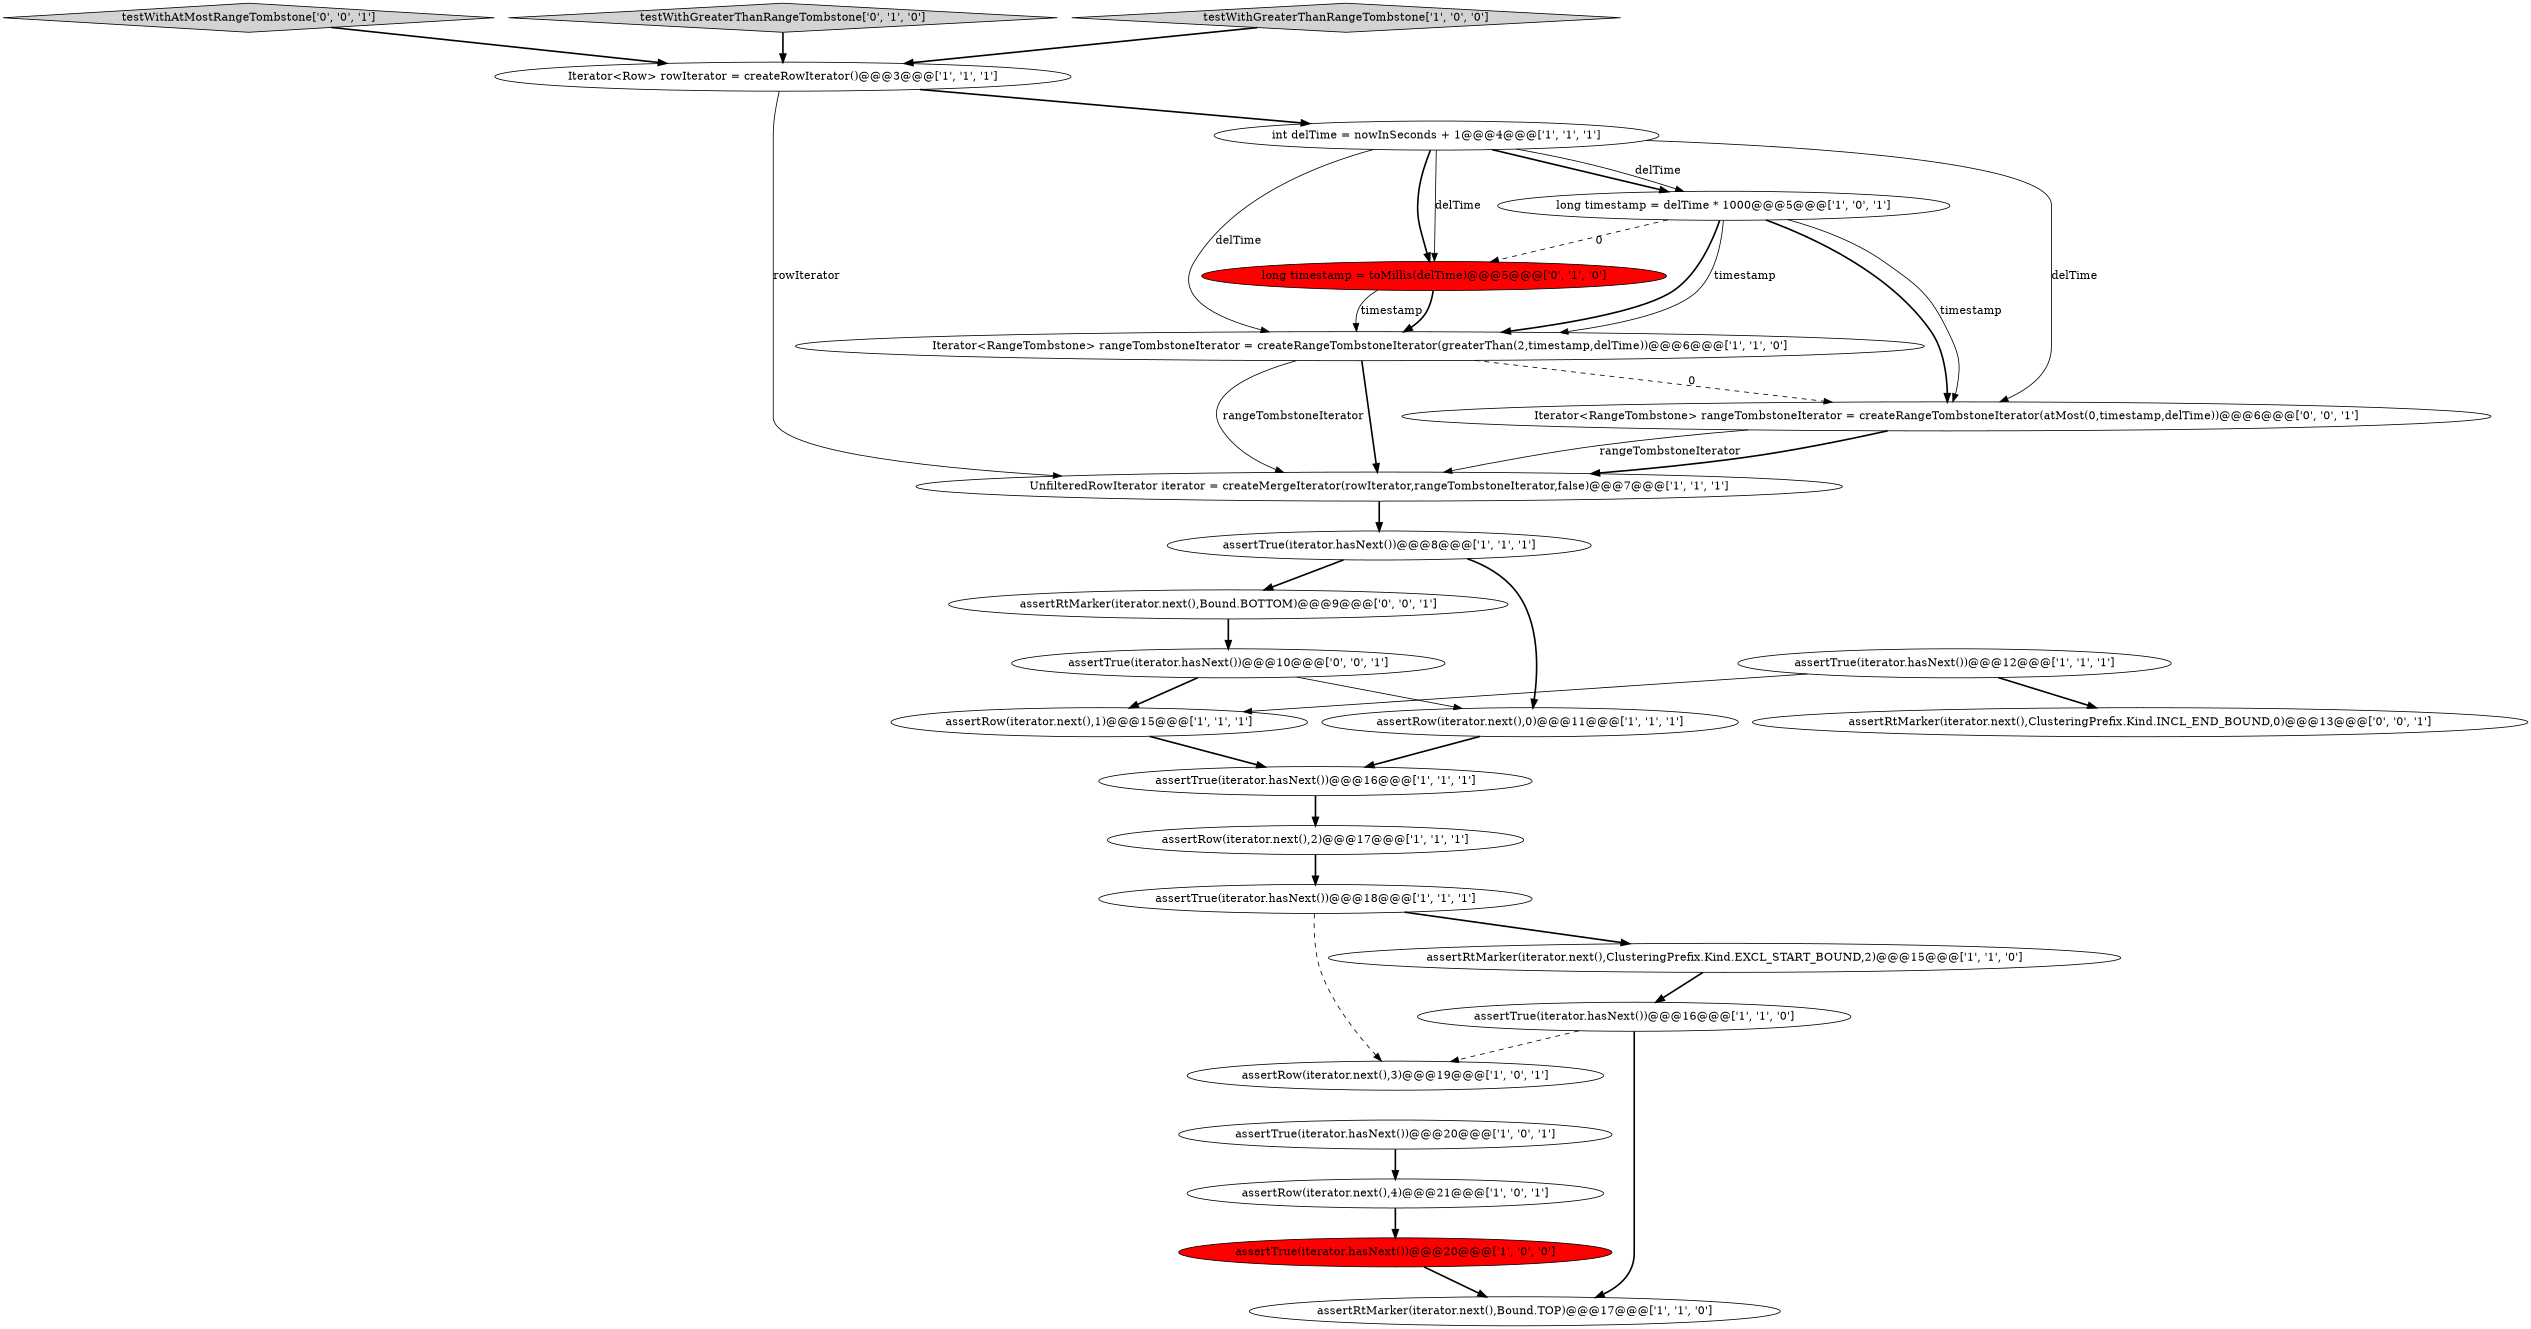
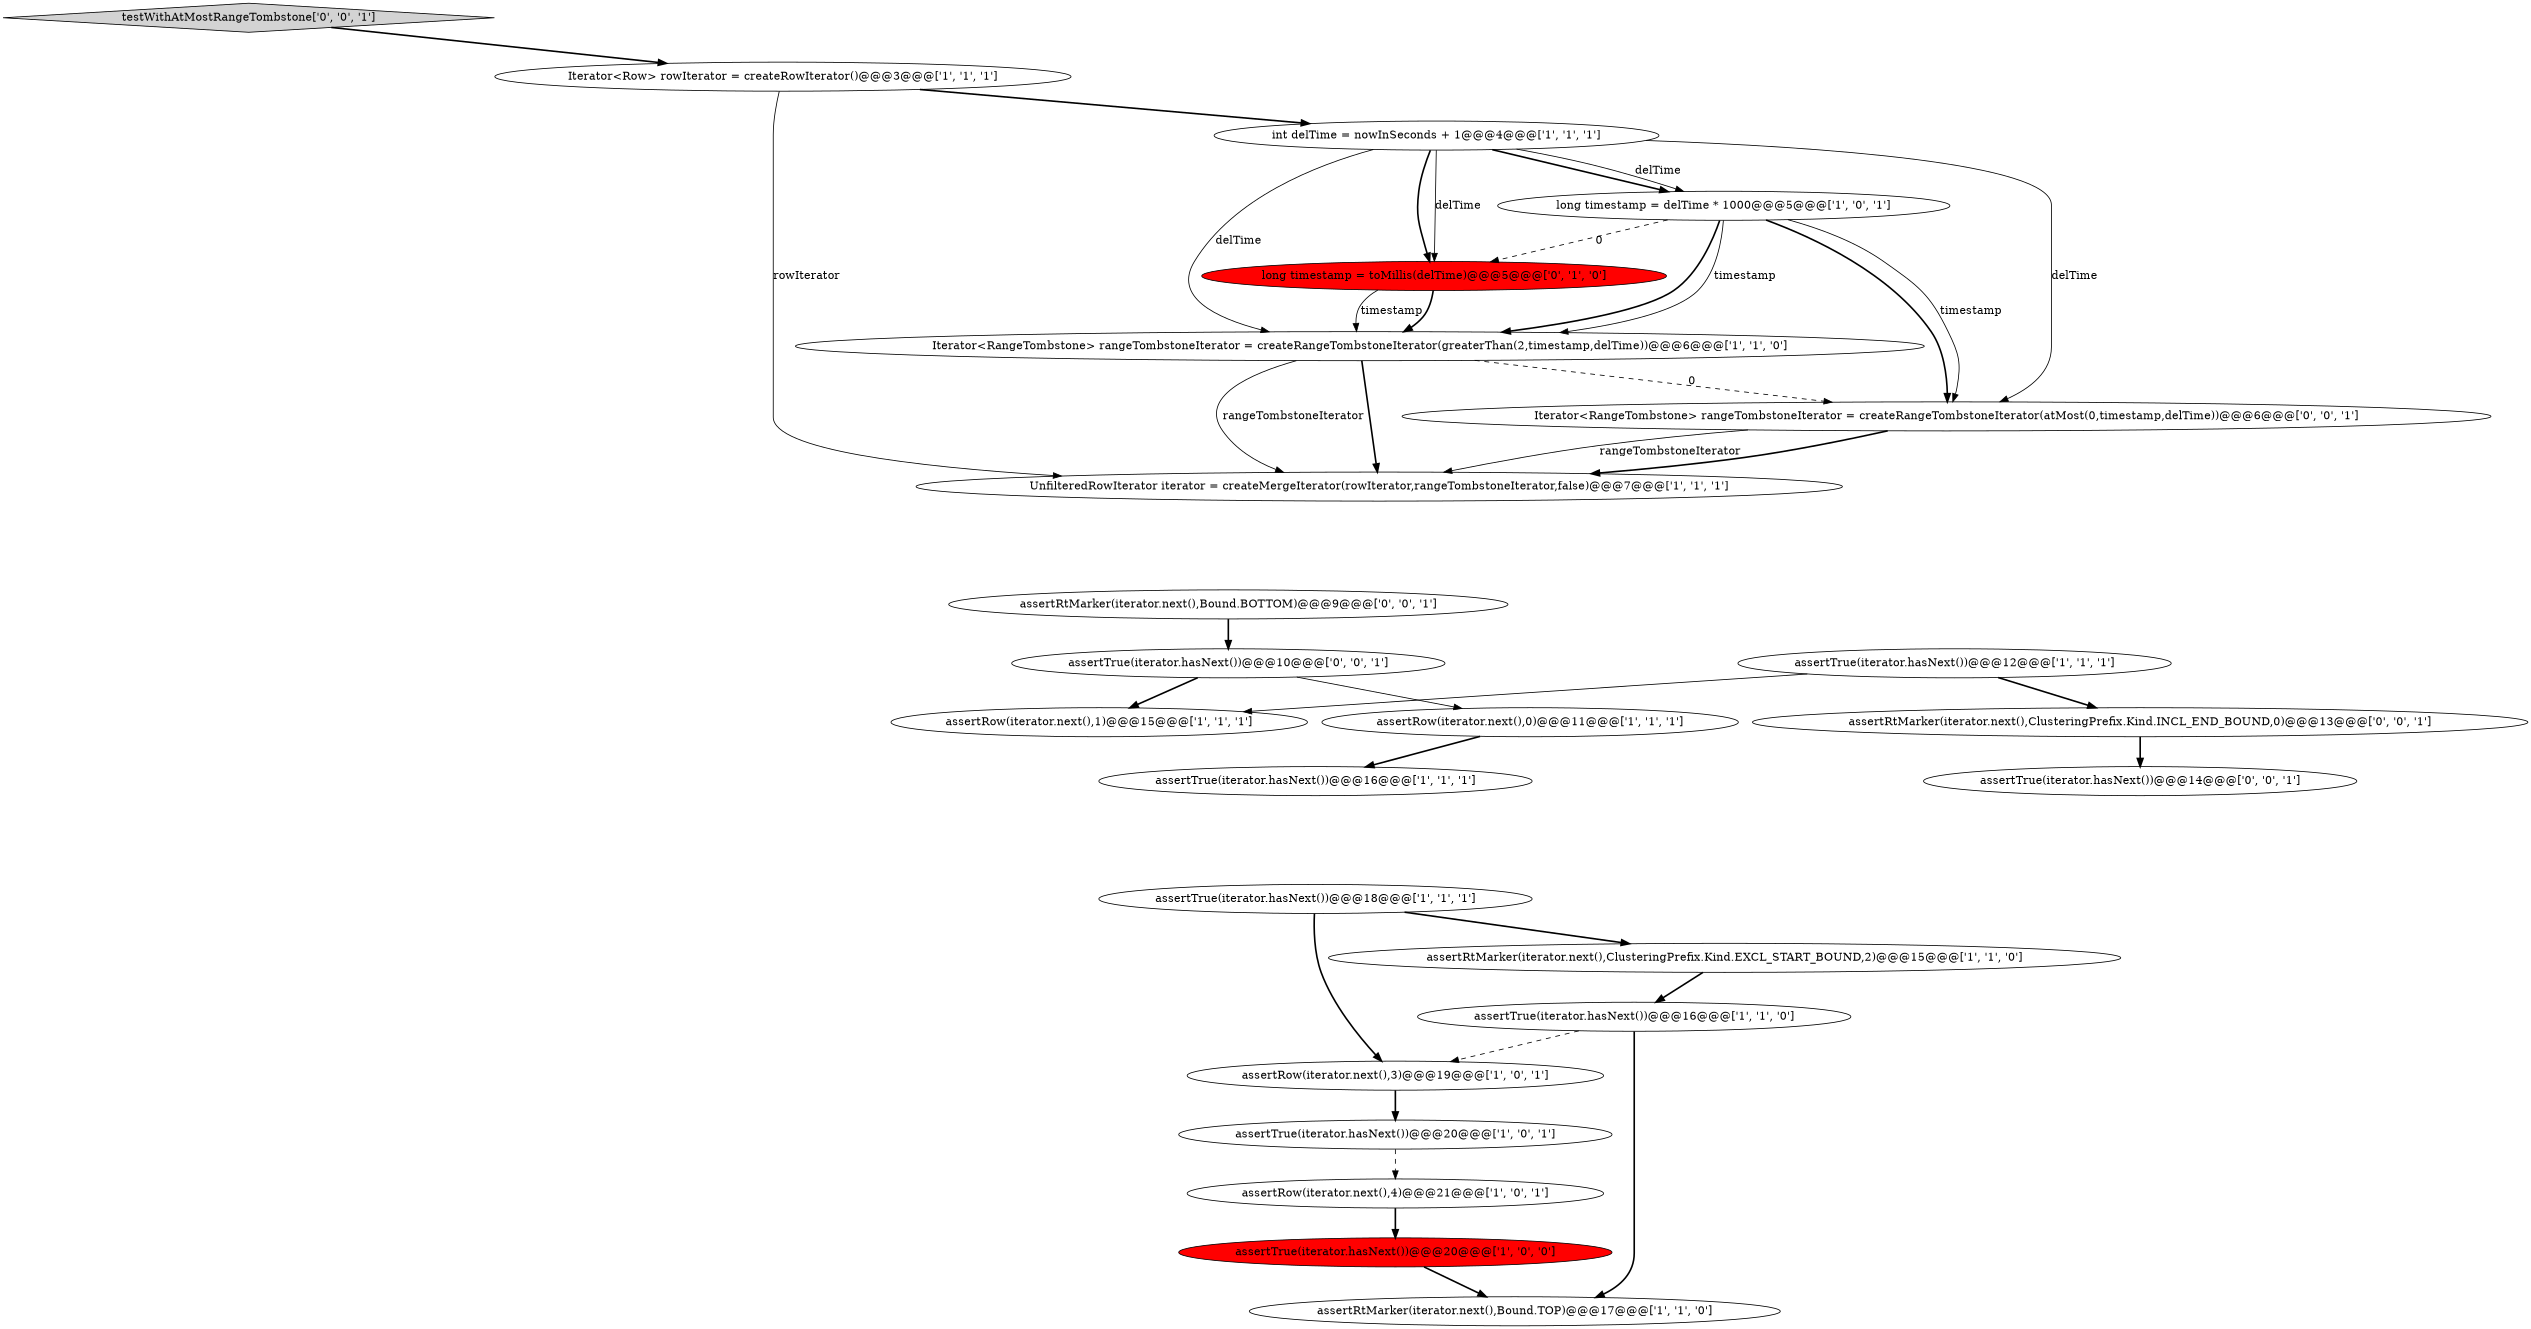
(783, 18) -> none
(1346, 18) -> none
(1379, 545) -> none
(1203, 751) -> none
none -> (2140, 781)
(1315, 840) -> none
(1329, 991) -> (1329, 991)
none -> (1395, 1101)
(1395, 1160) -> (1395, 1160)
